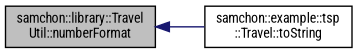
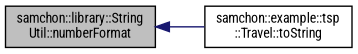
(80, 27) -> (80, 27)
